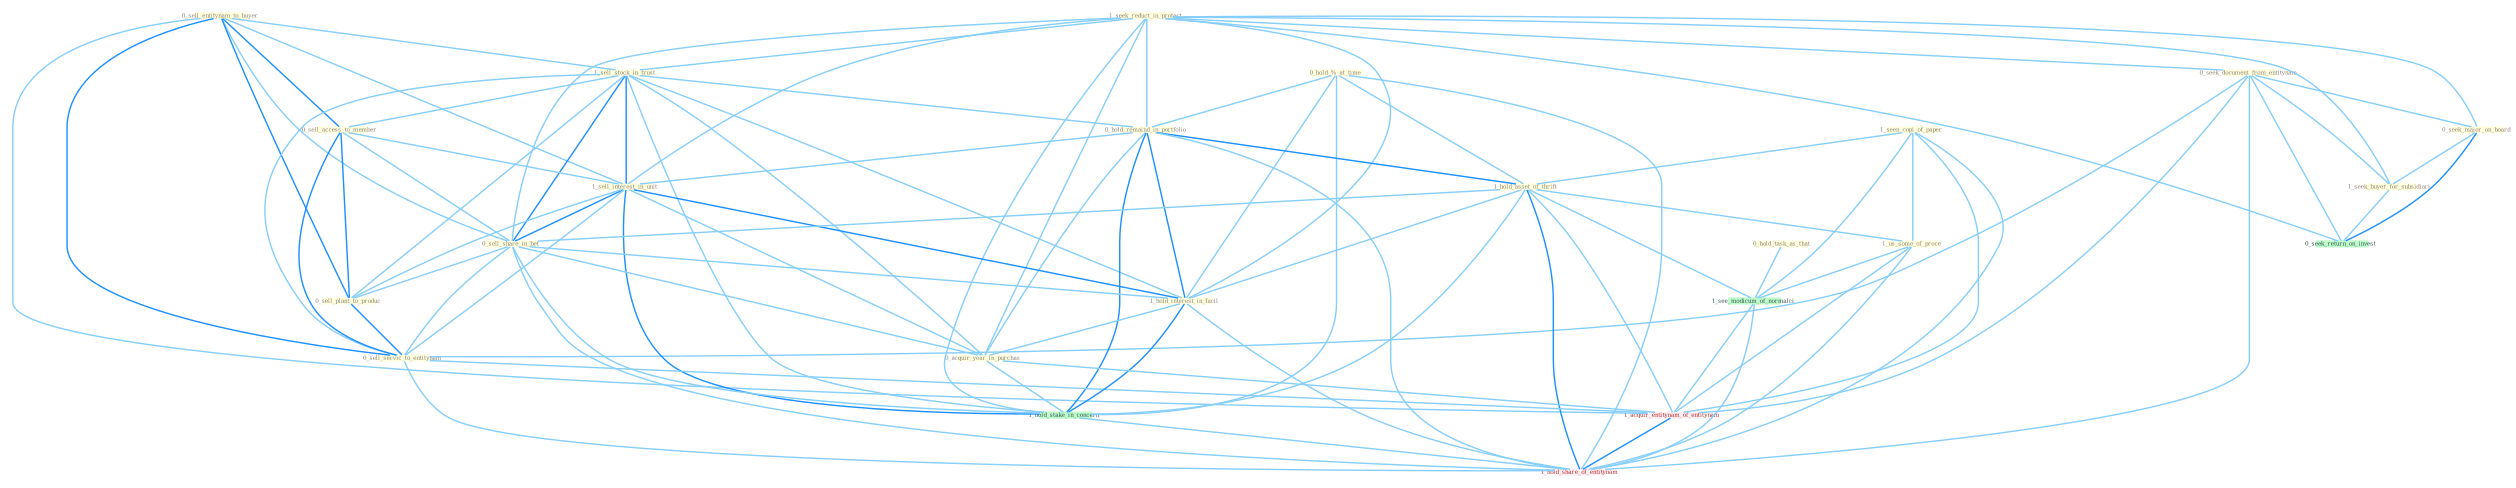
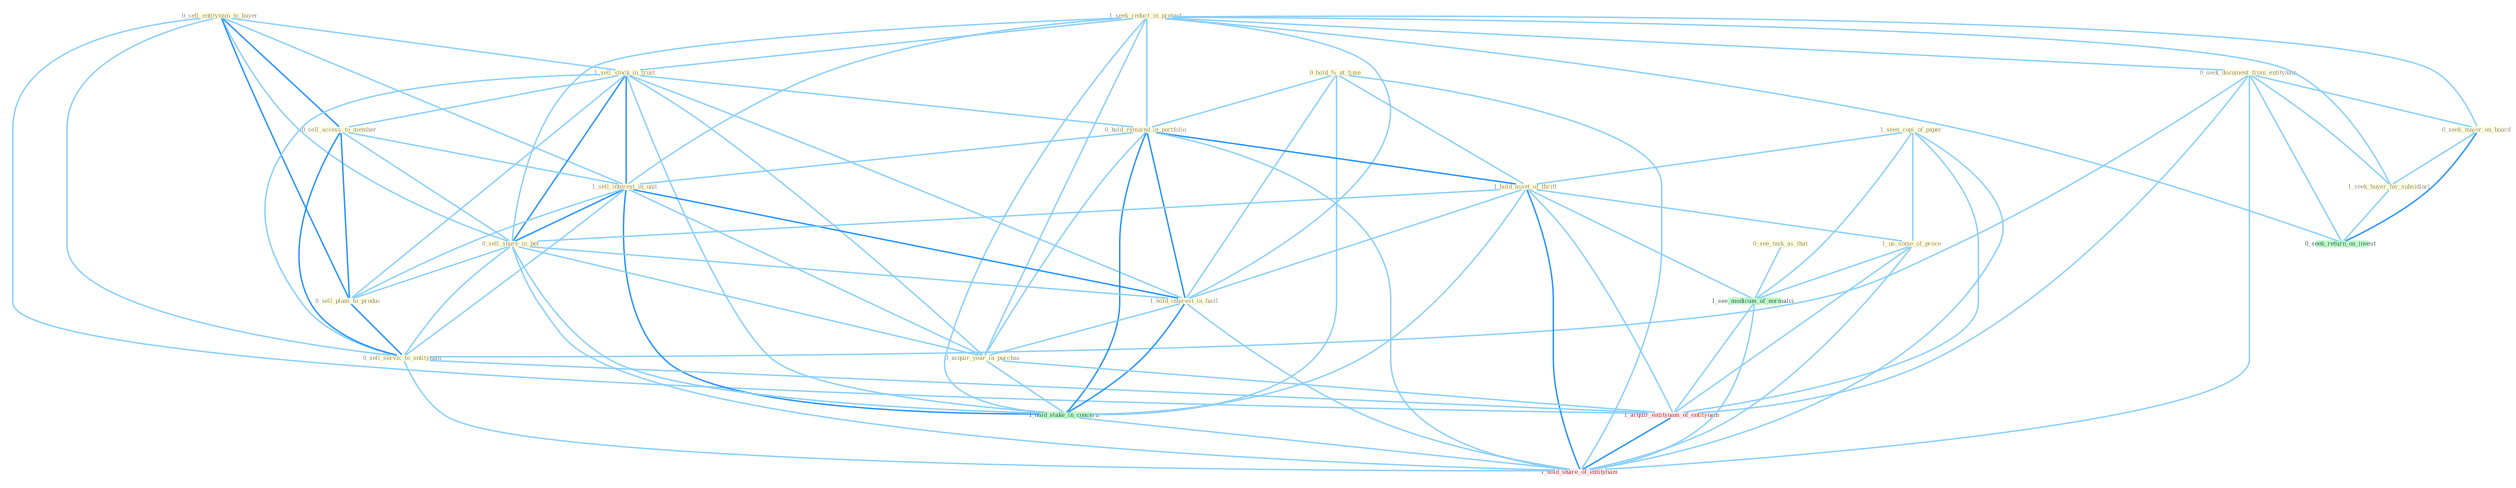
(1782, 244) -> (1782, 244)
(76, 264) -> (76, 264)
